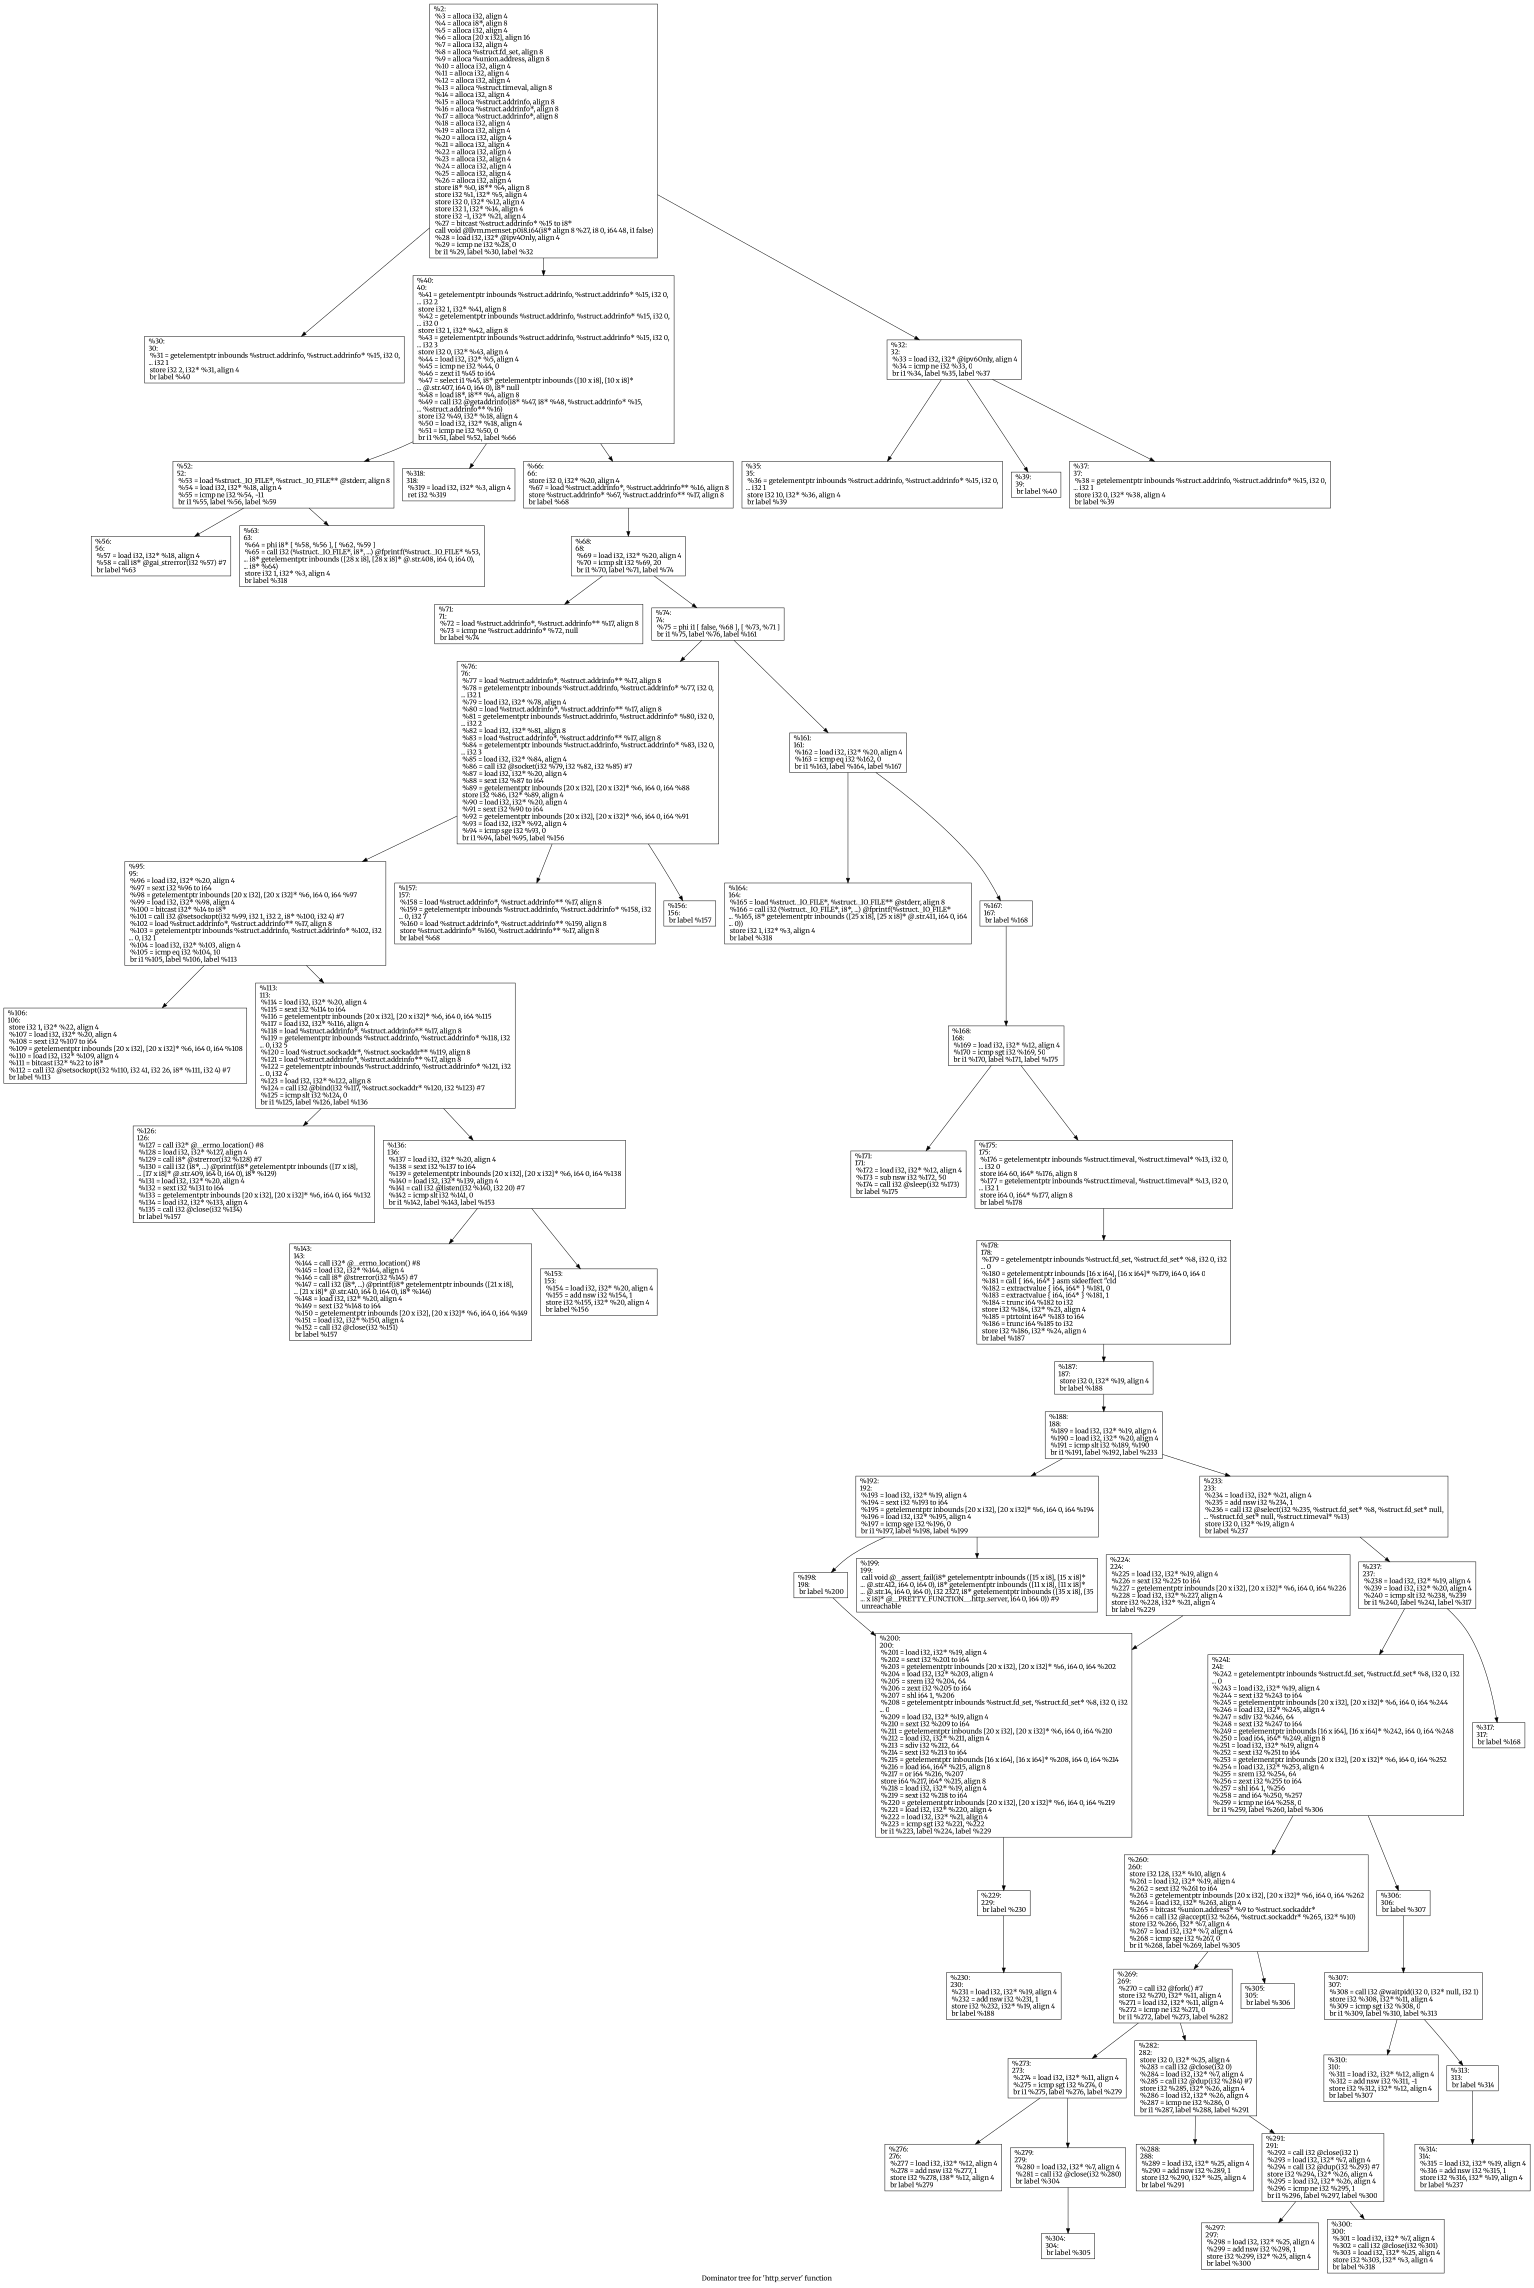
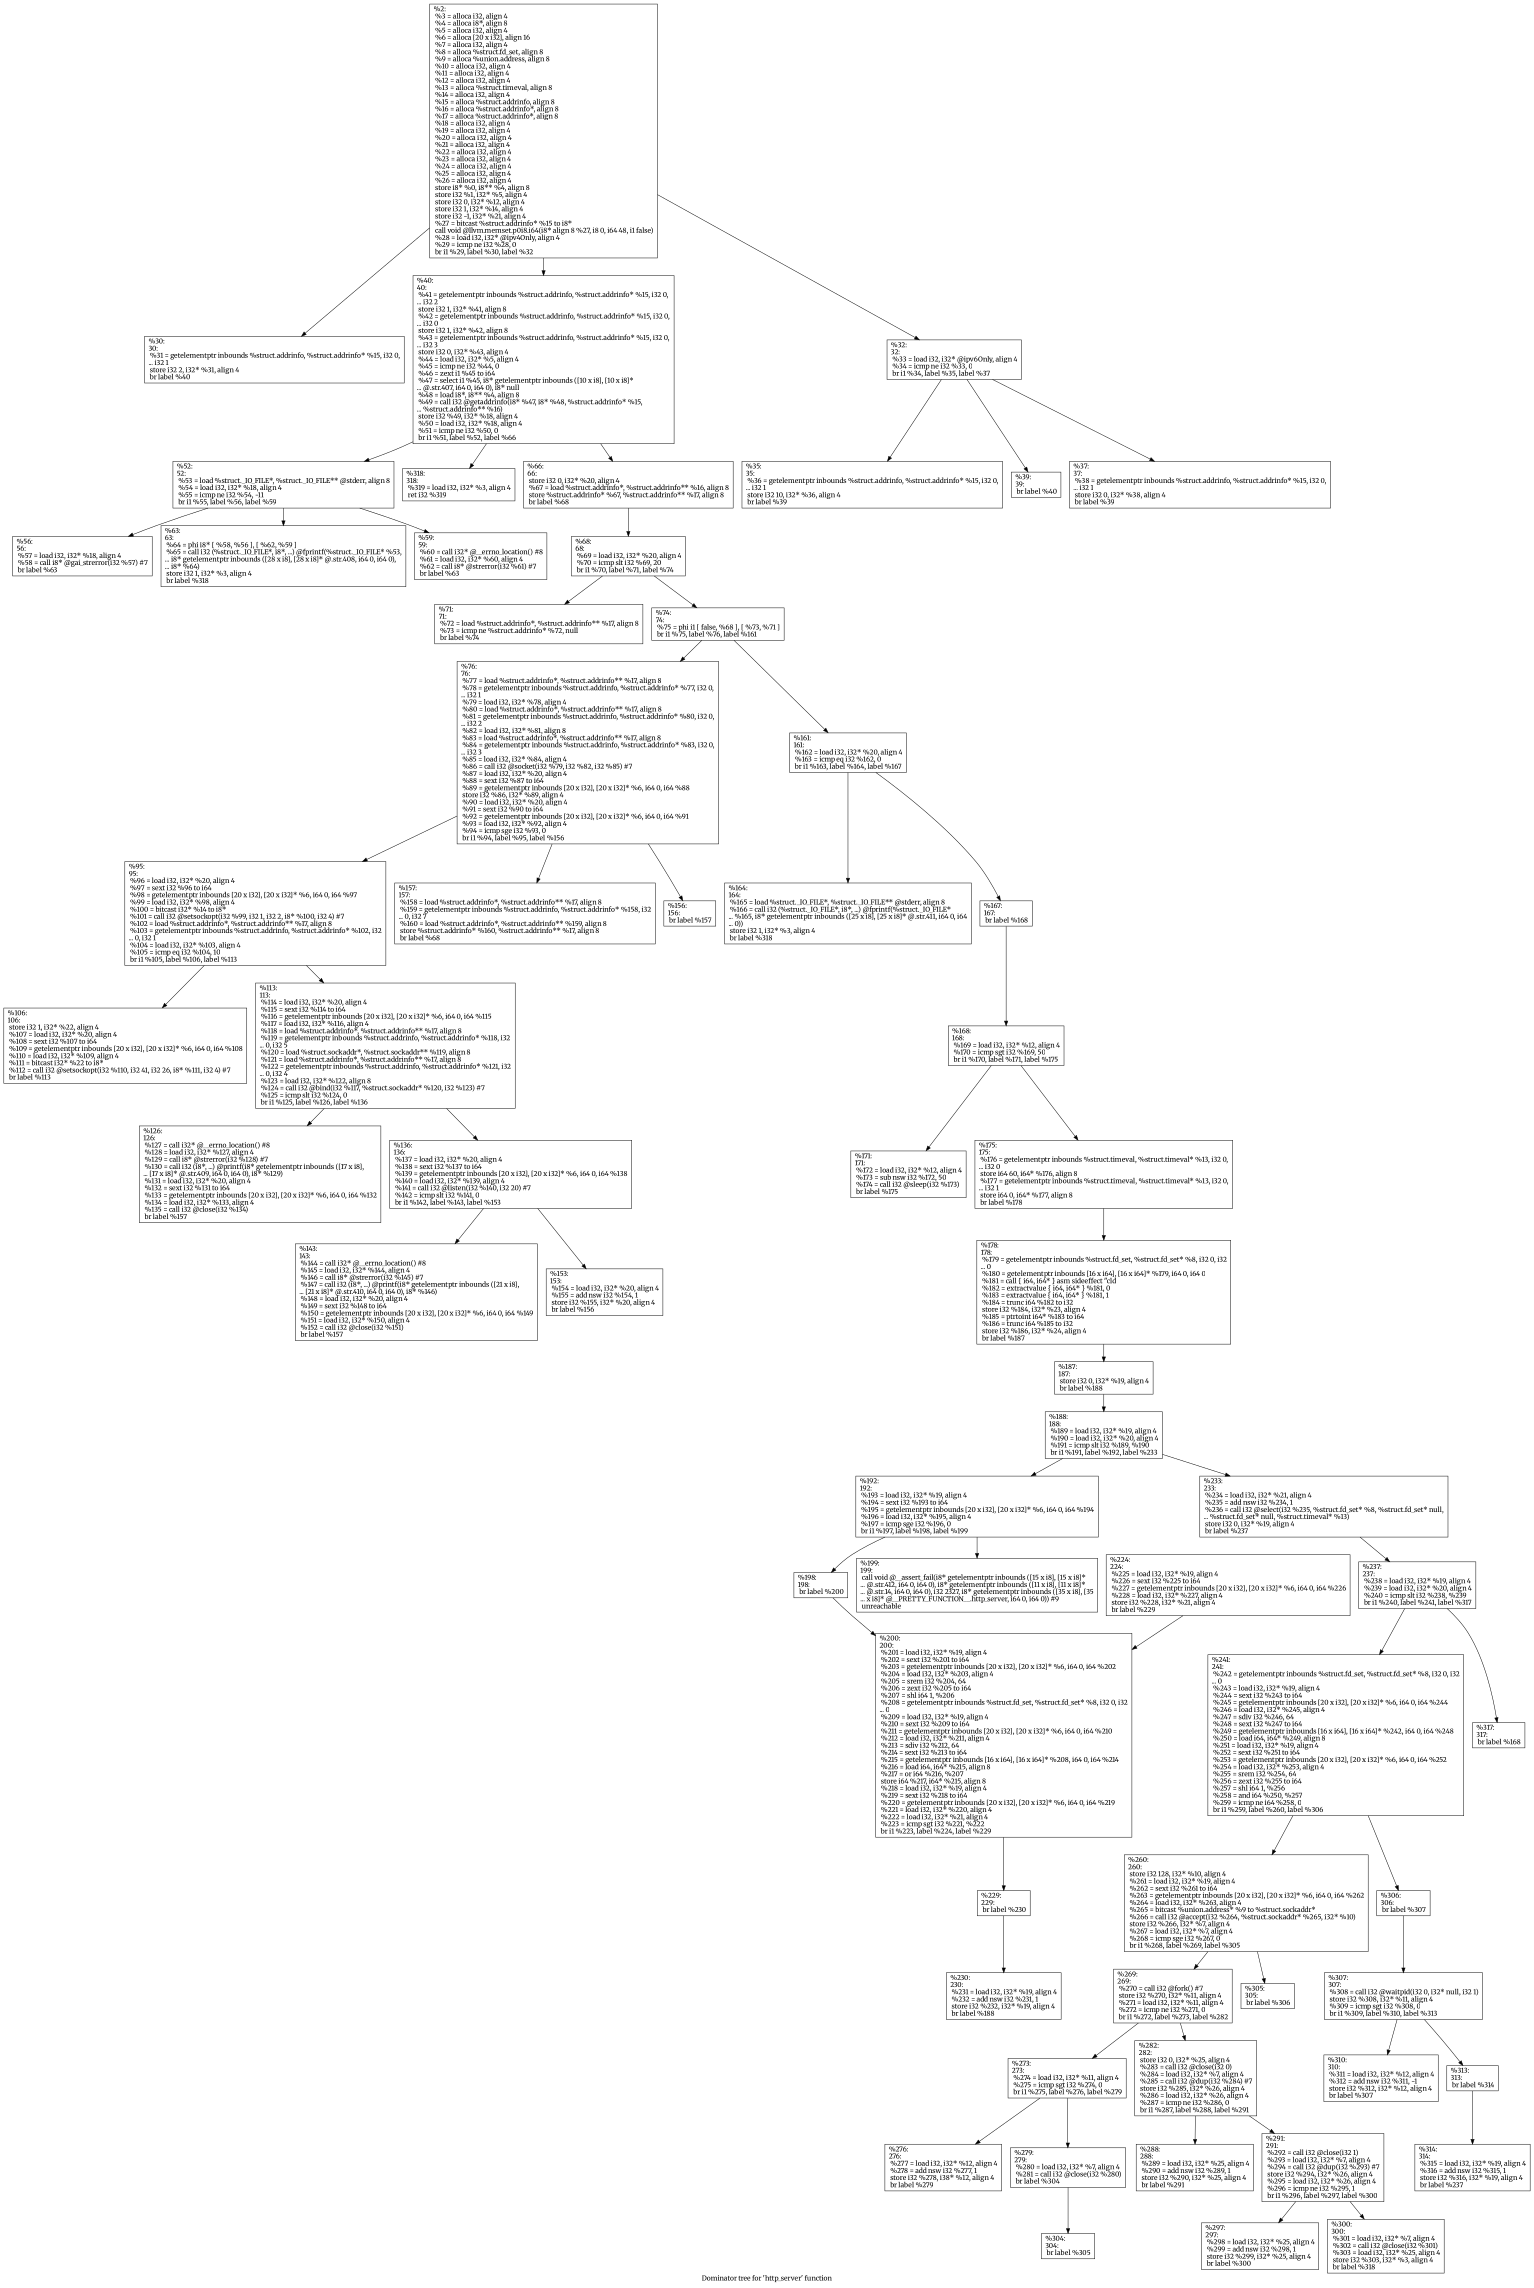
none -> (481, 556)
